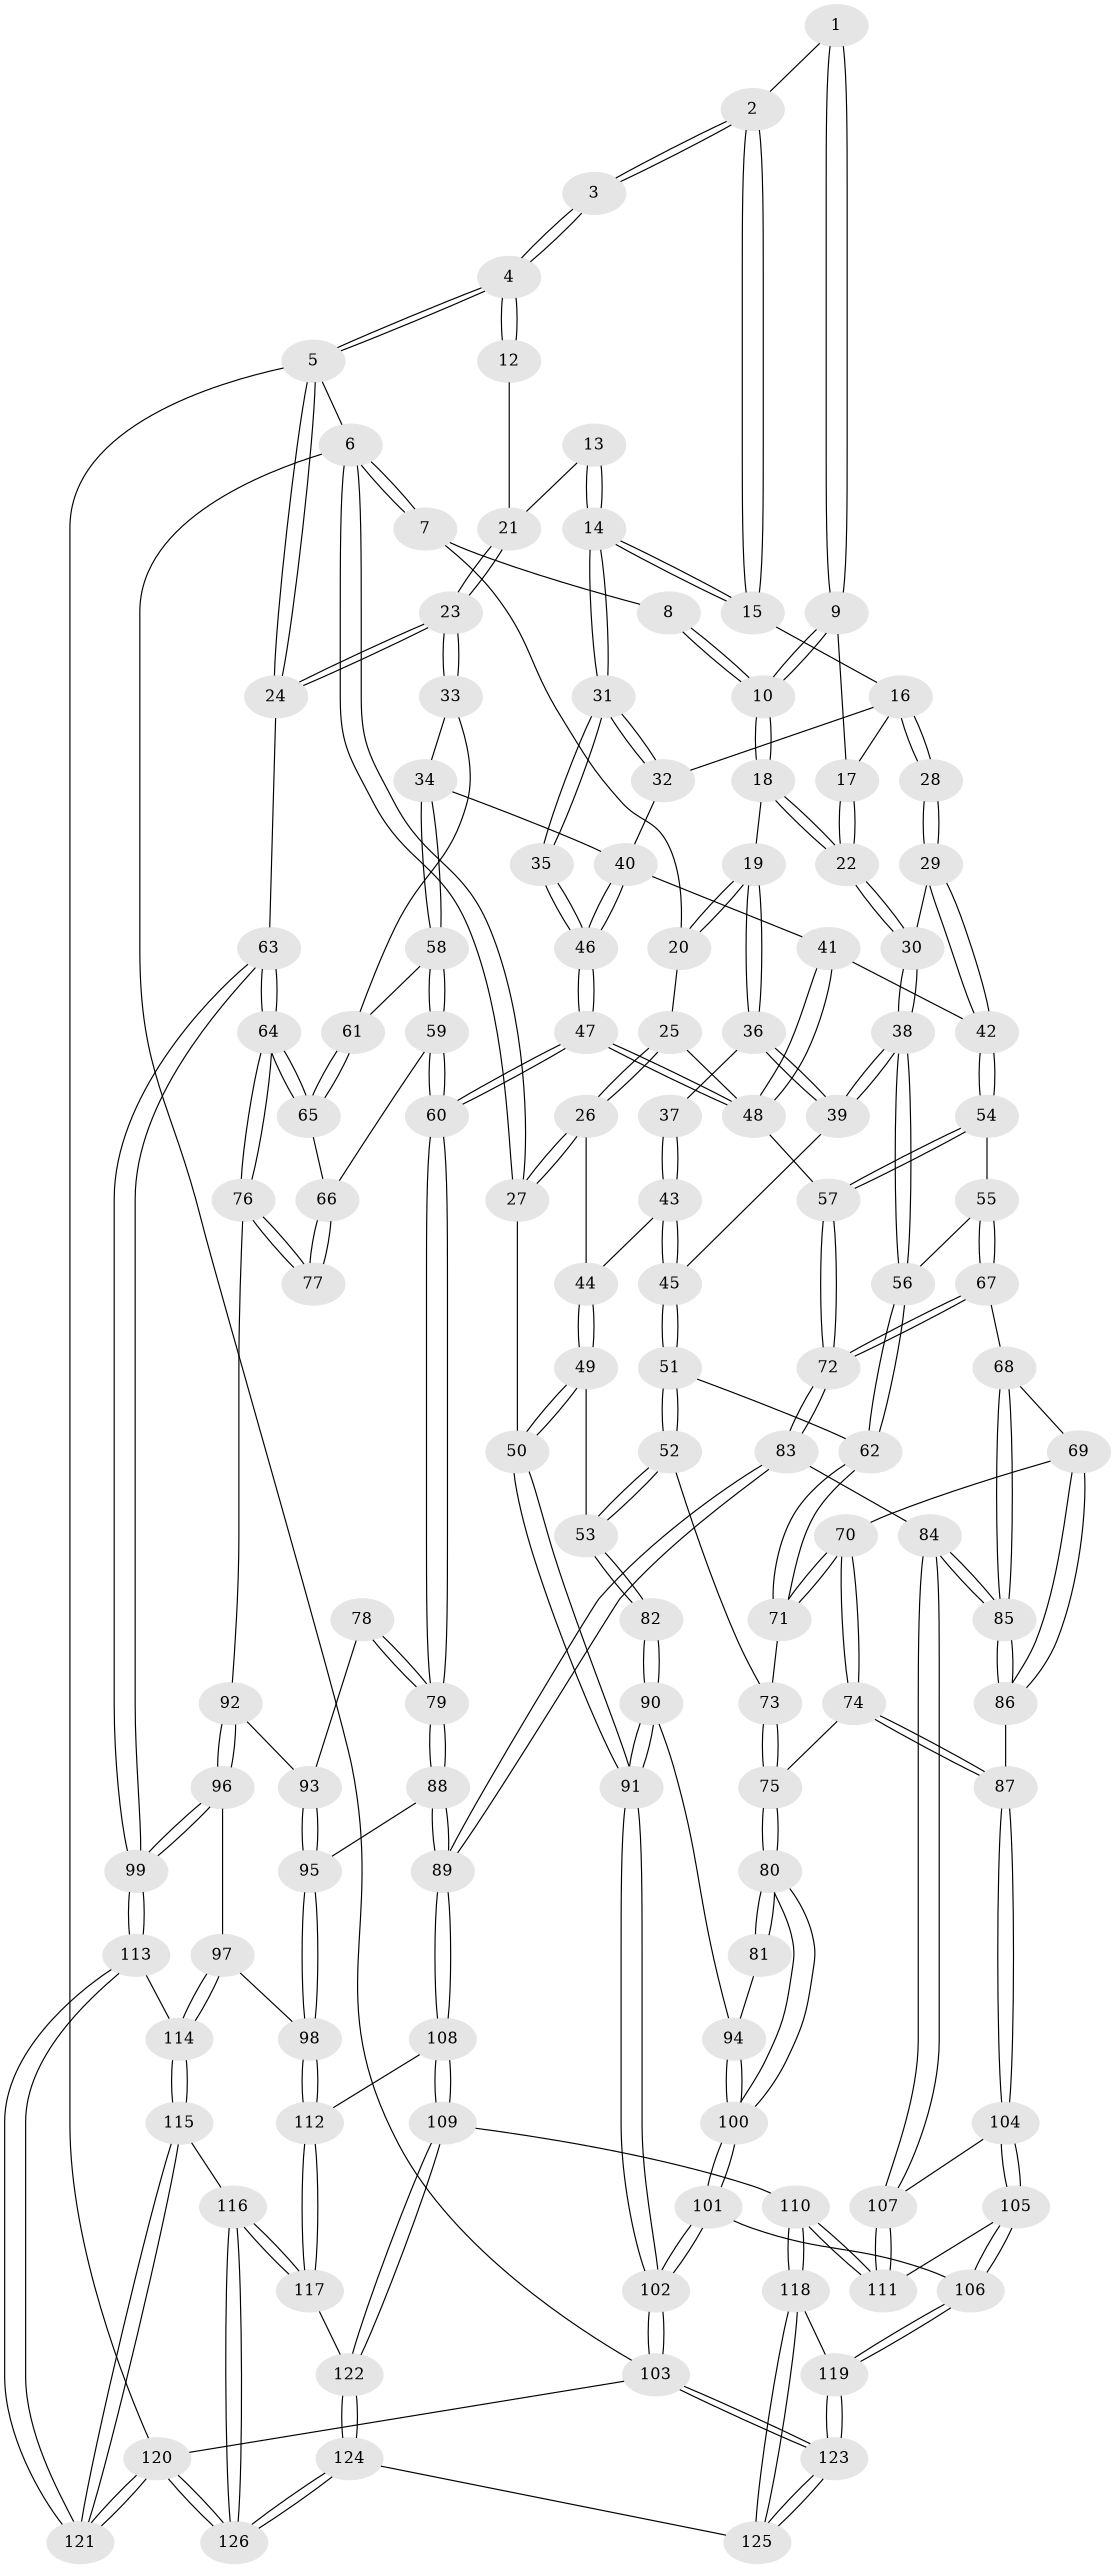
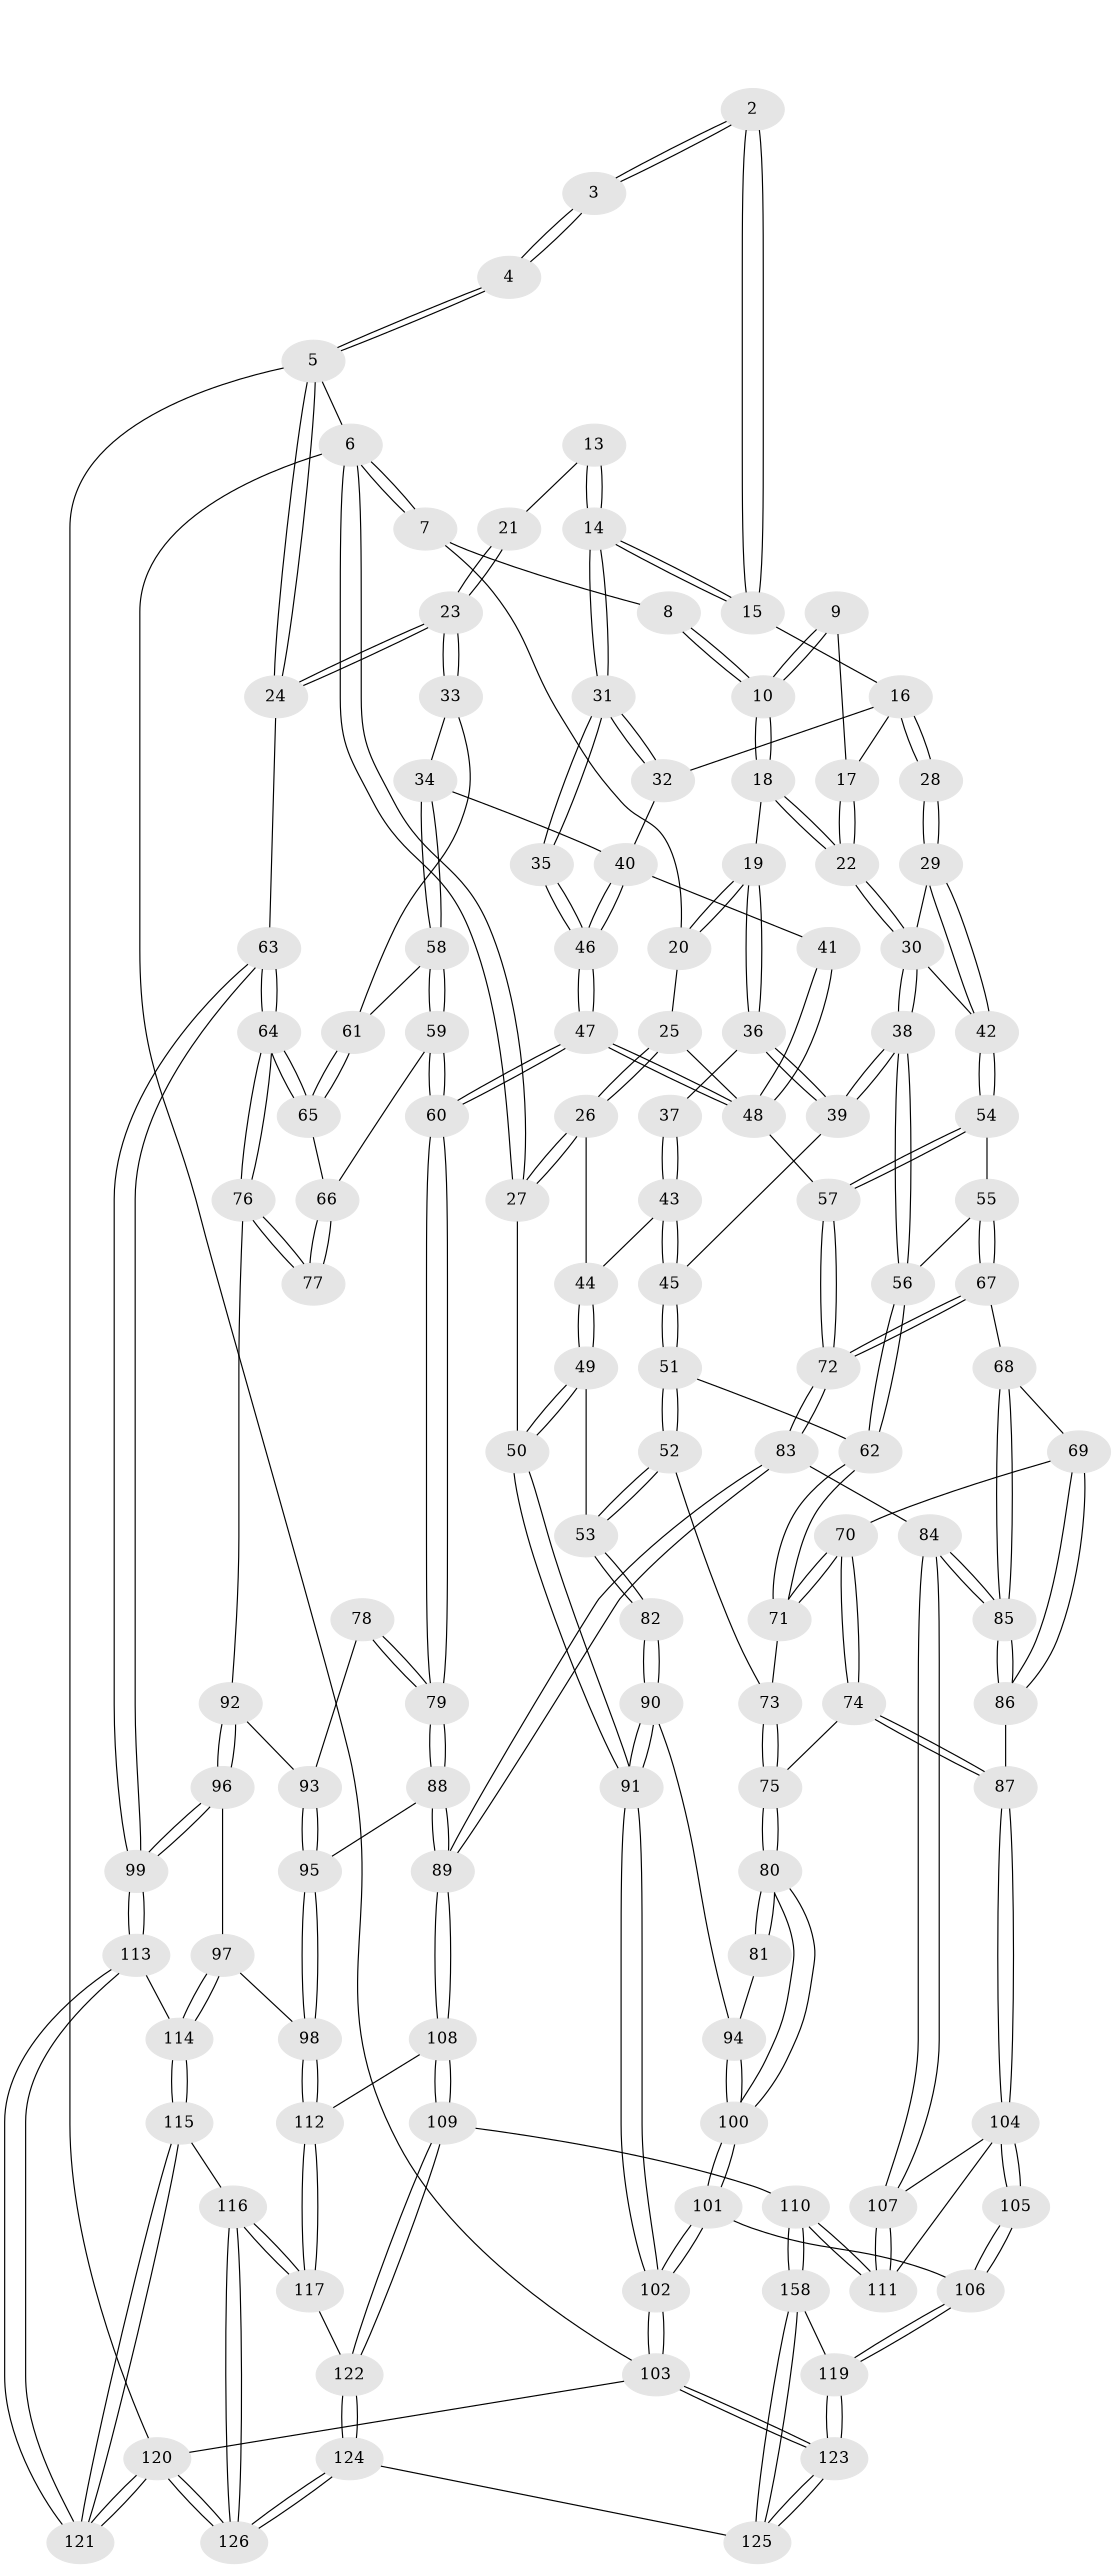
(837, 26) -> none
(509, 361) -> none
(908, 990) -> (950, 990)
(950, 2249) -> (944, 2207)
(796, 2291) -> (796, 2291)
